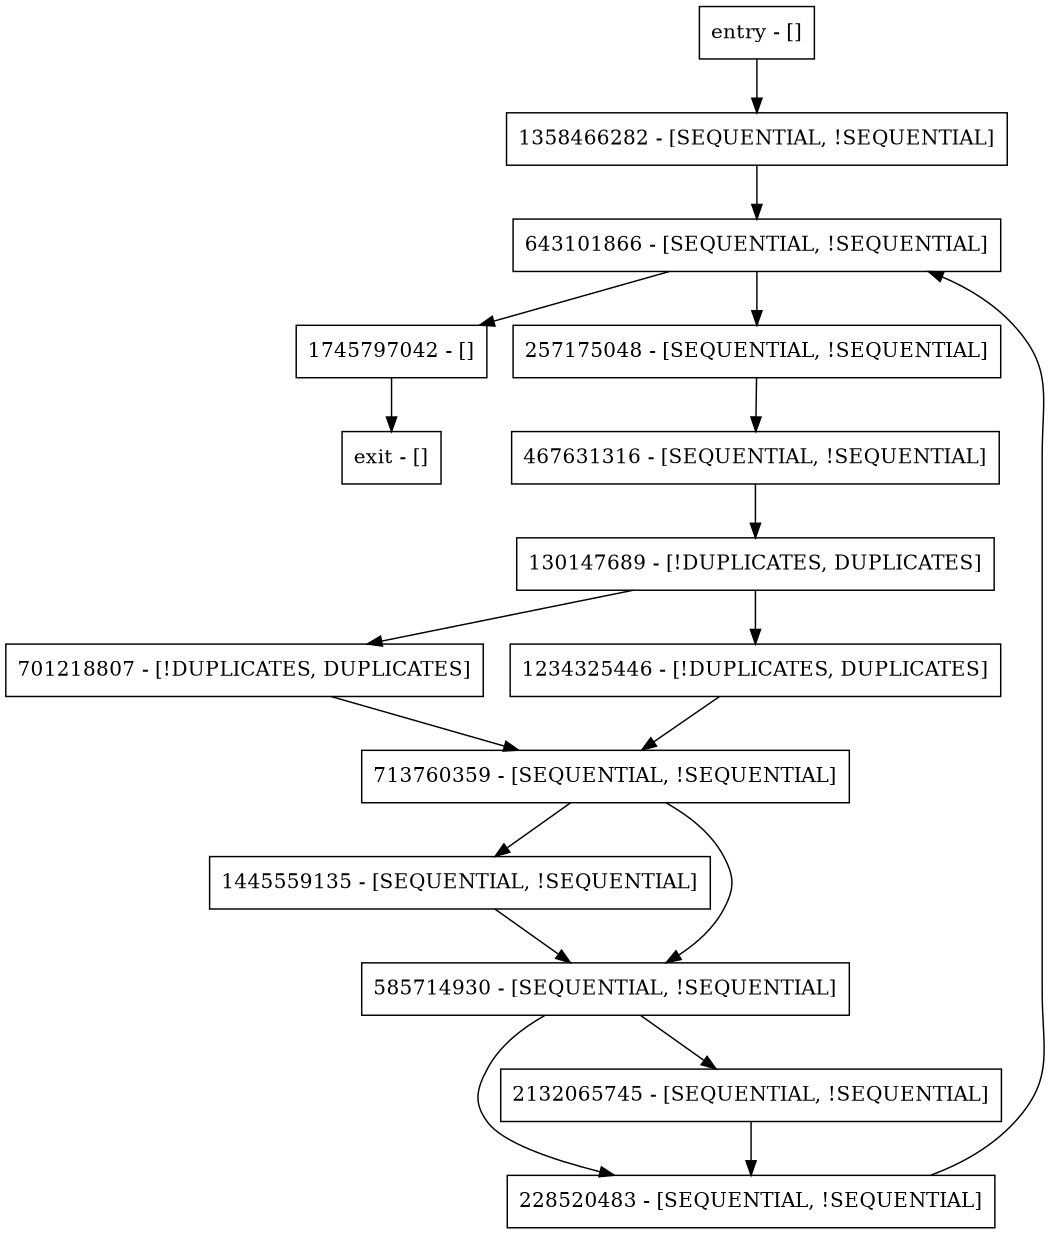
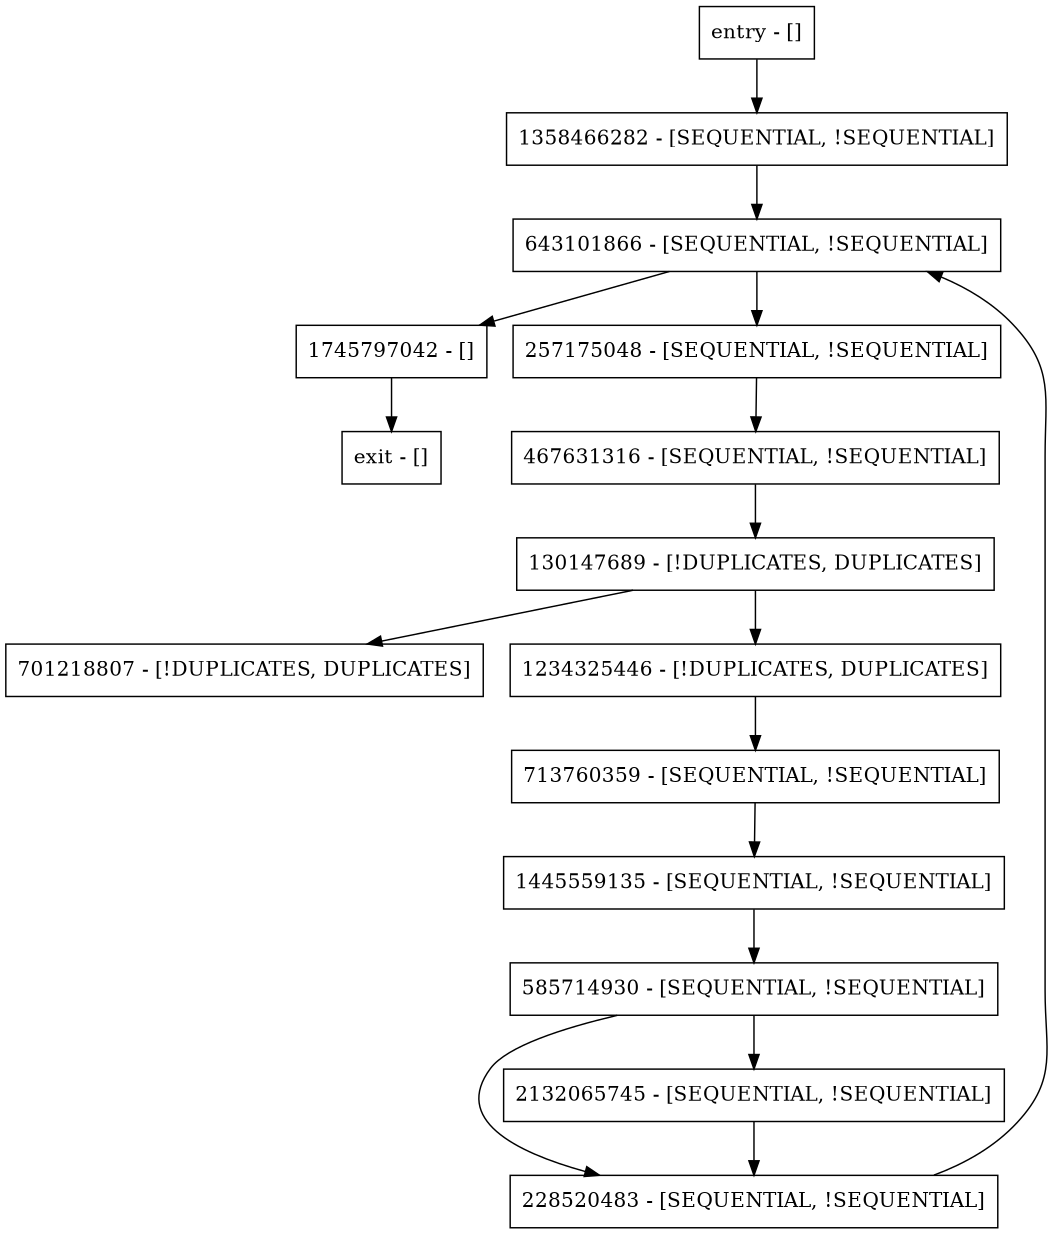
(418, 721) -> none
(731, 875) -> none
